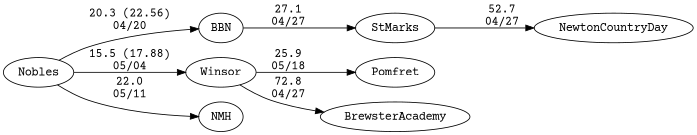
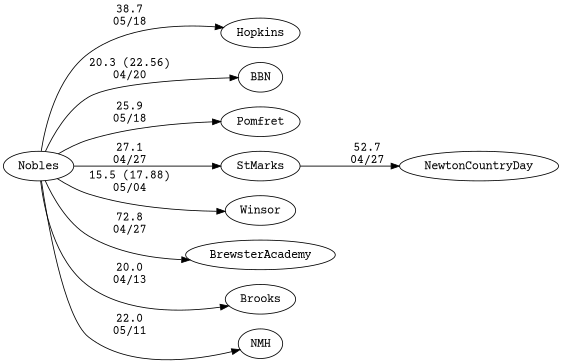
(295, 28) -> (143, 166)
none -> (260, 33)
(302, 72) -> (133, 130)
(276, 102) -> (100, 242)
none -> (260, 299)
